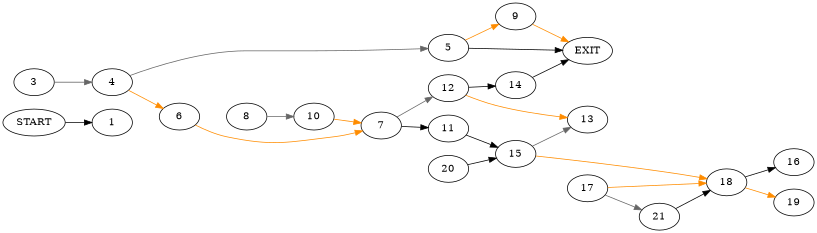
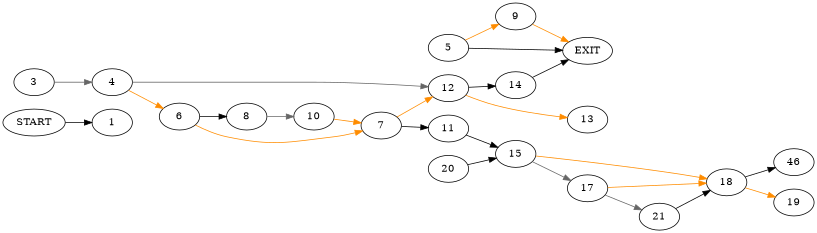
(274, 51) -> (277, 82)
(411, 109) -> (411, 109)
none -> (209, 117)
(548, 138) -> (548, 169)
(794, 162) -> (794, 162)
